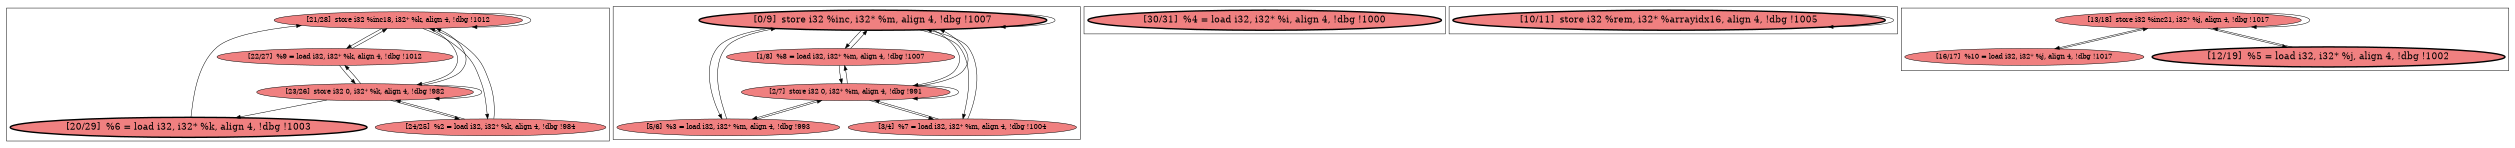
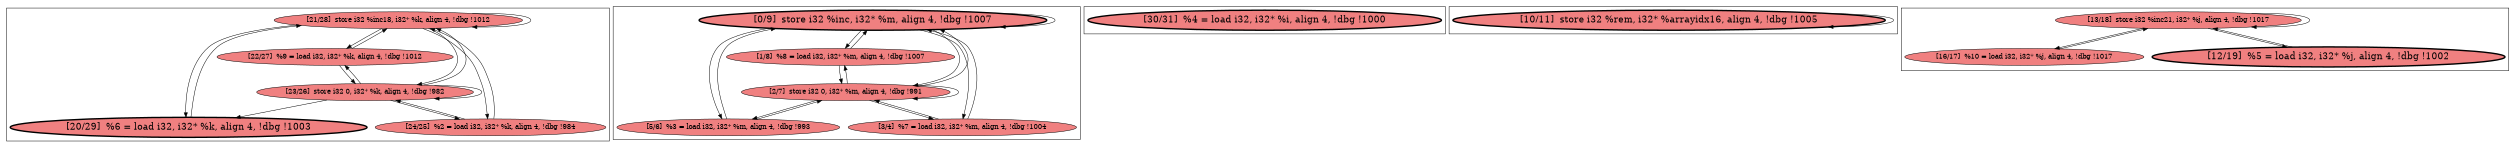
none -> (217, 42)
